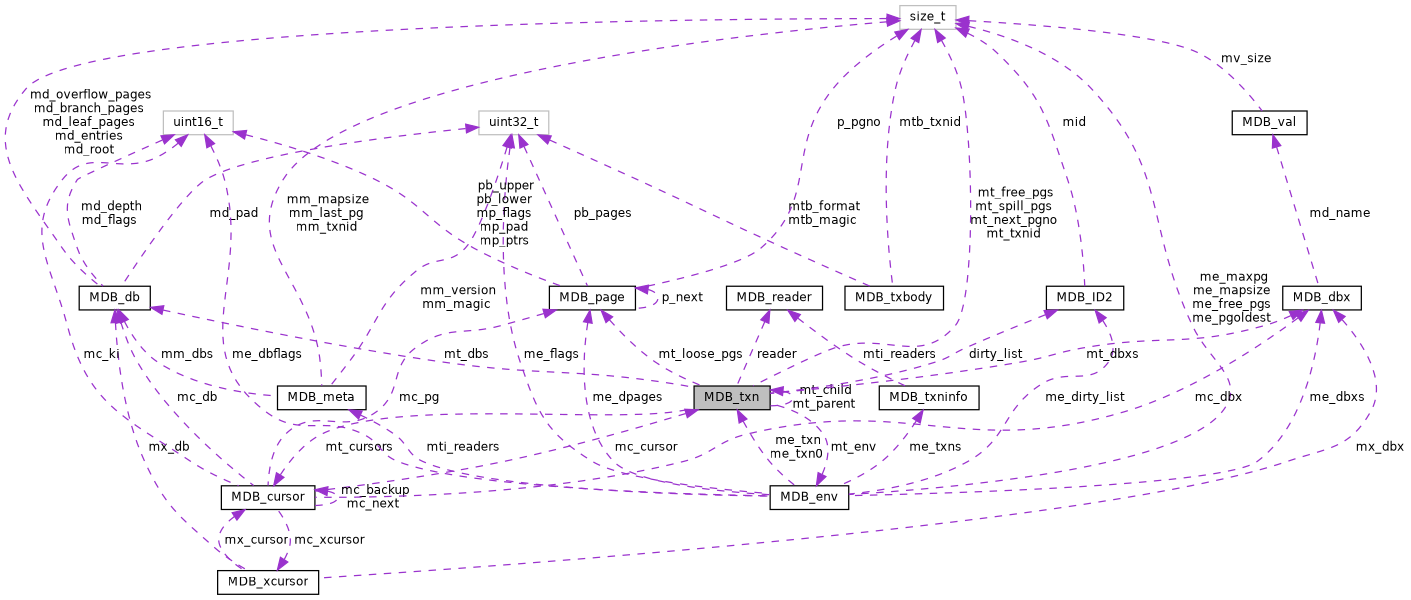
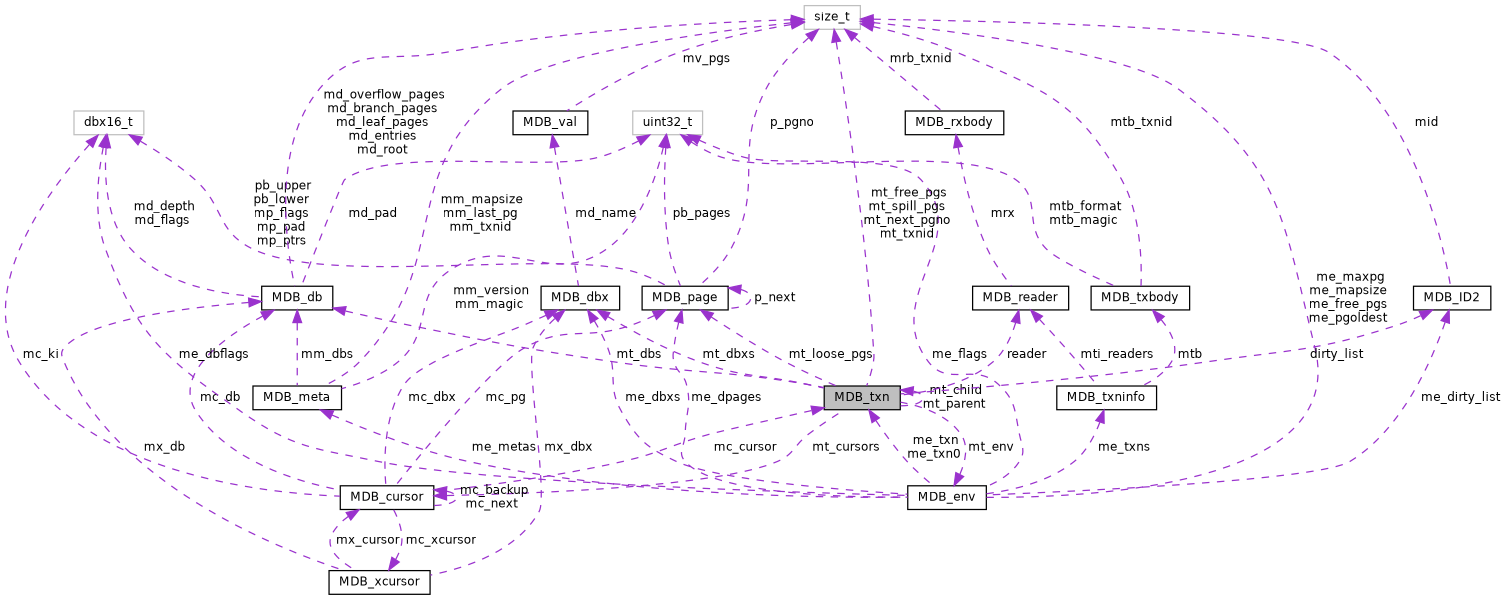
(1245, 59) -> (705, 59)
(198, 123) -> (109, 123)
none -> (955, 123)
none -> (1173, 358)
(461, 448) -> (502, 448)
